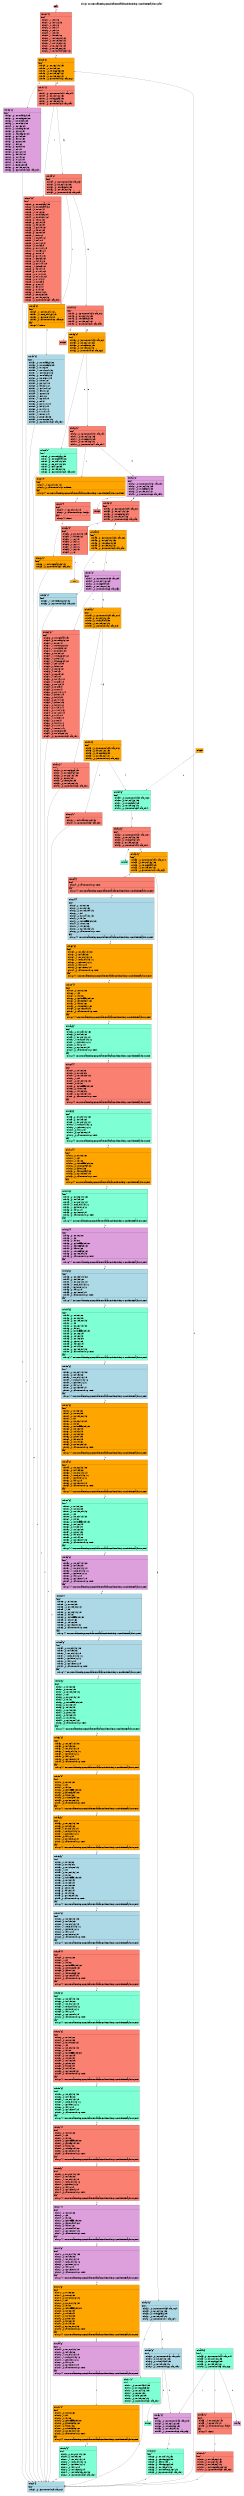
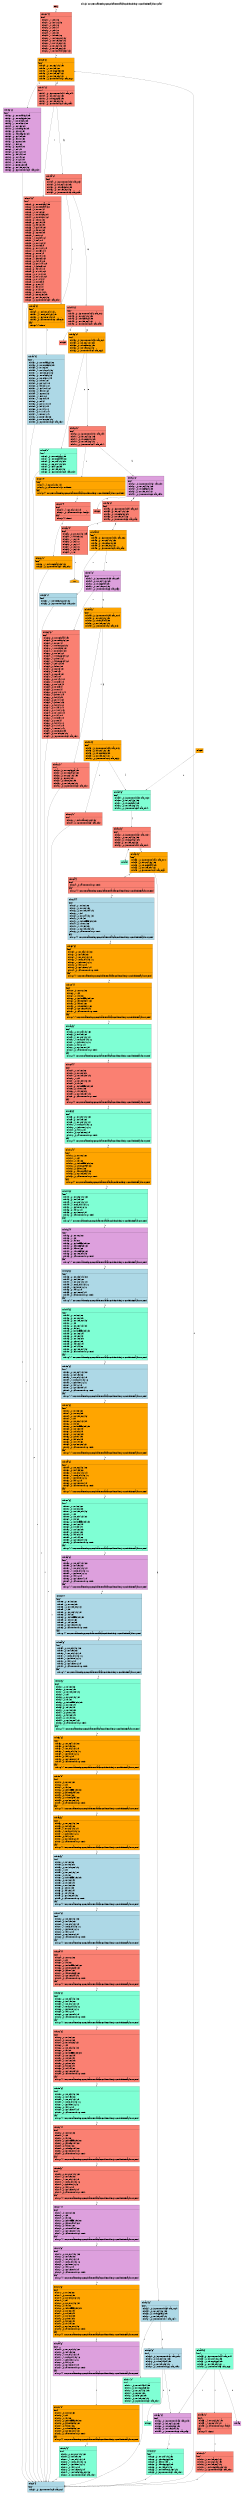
(56, 7) -> (56, 7)
